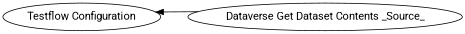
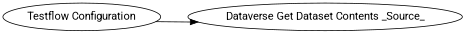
(181, 12) -> (173, 22)
